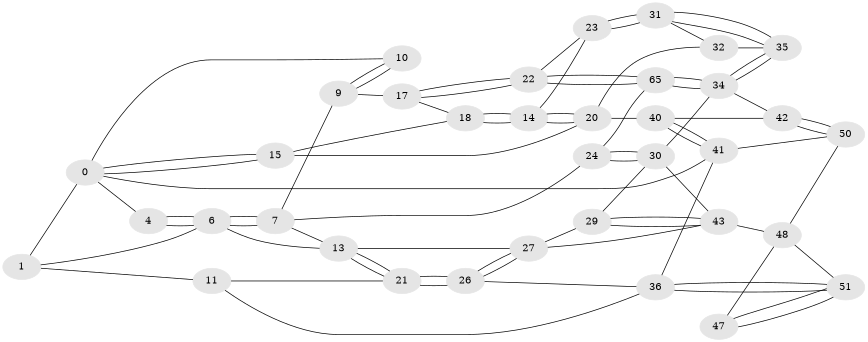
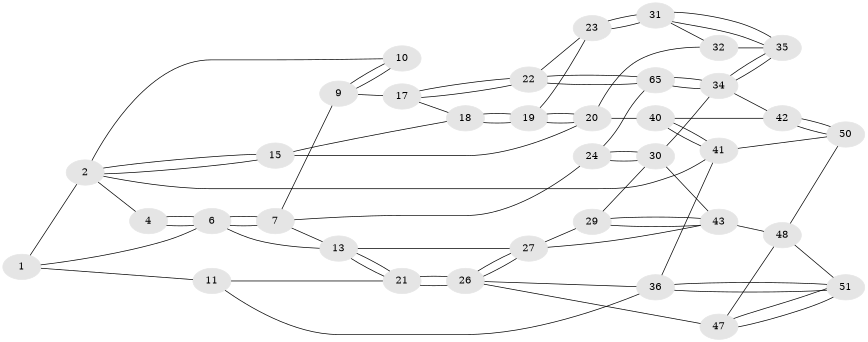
(529, 118) -> (529, 118)
(85, 173) -> (85, 173)
none -> (592, 304)
